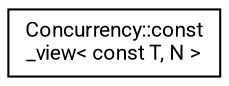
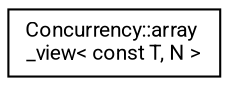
(114, 43) -> (114, 43)
